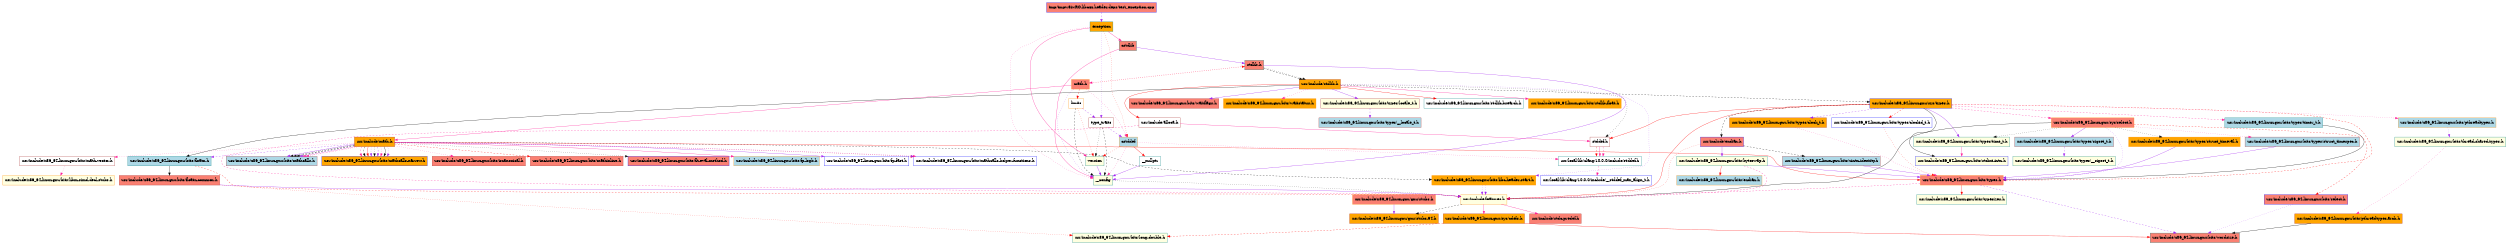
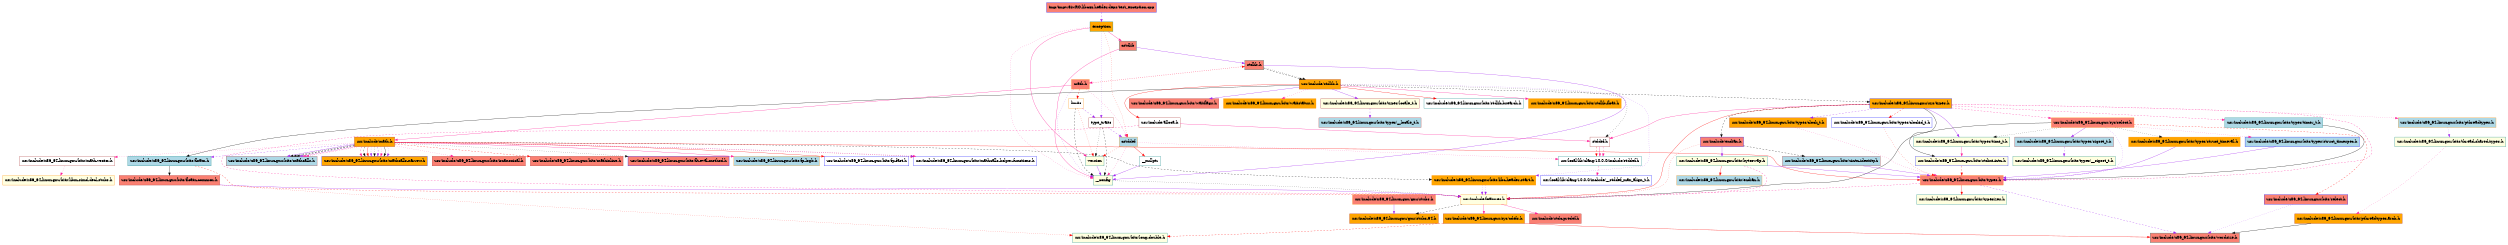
(1739, 110) -> (1739, 110)
(2354, 125) -> (2354, 125)
(2302, 142) -> (2302, 142)
(608, 147) -> (608, 147)
none -> (1962, 169)
